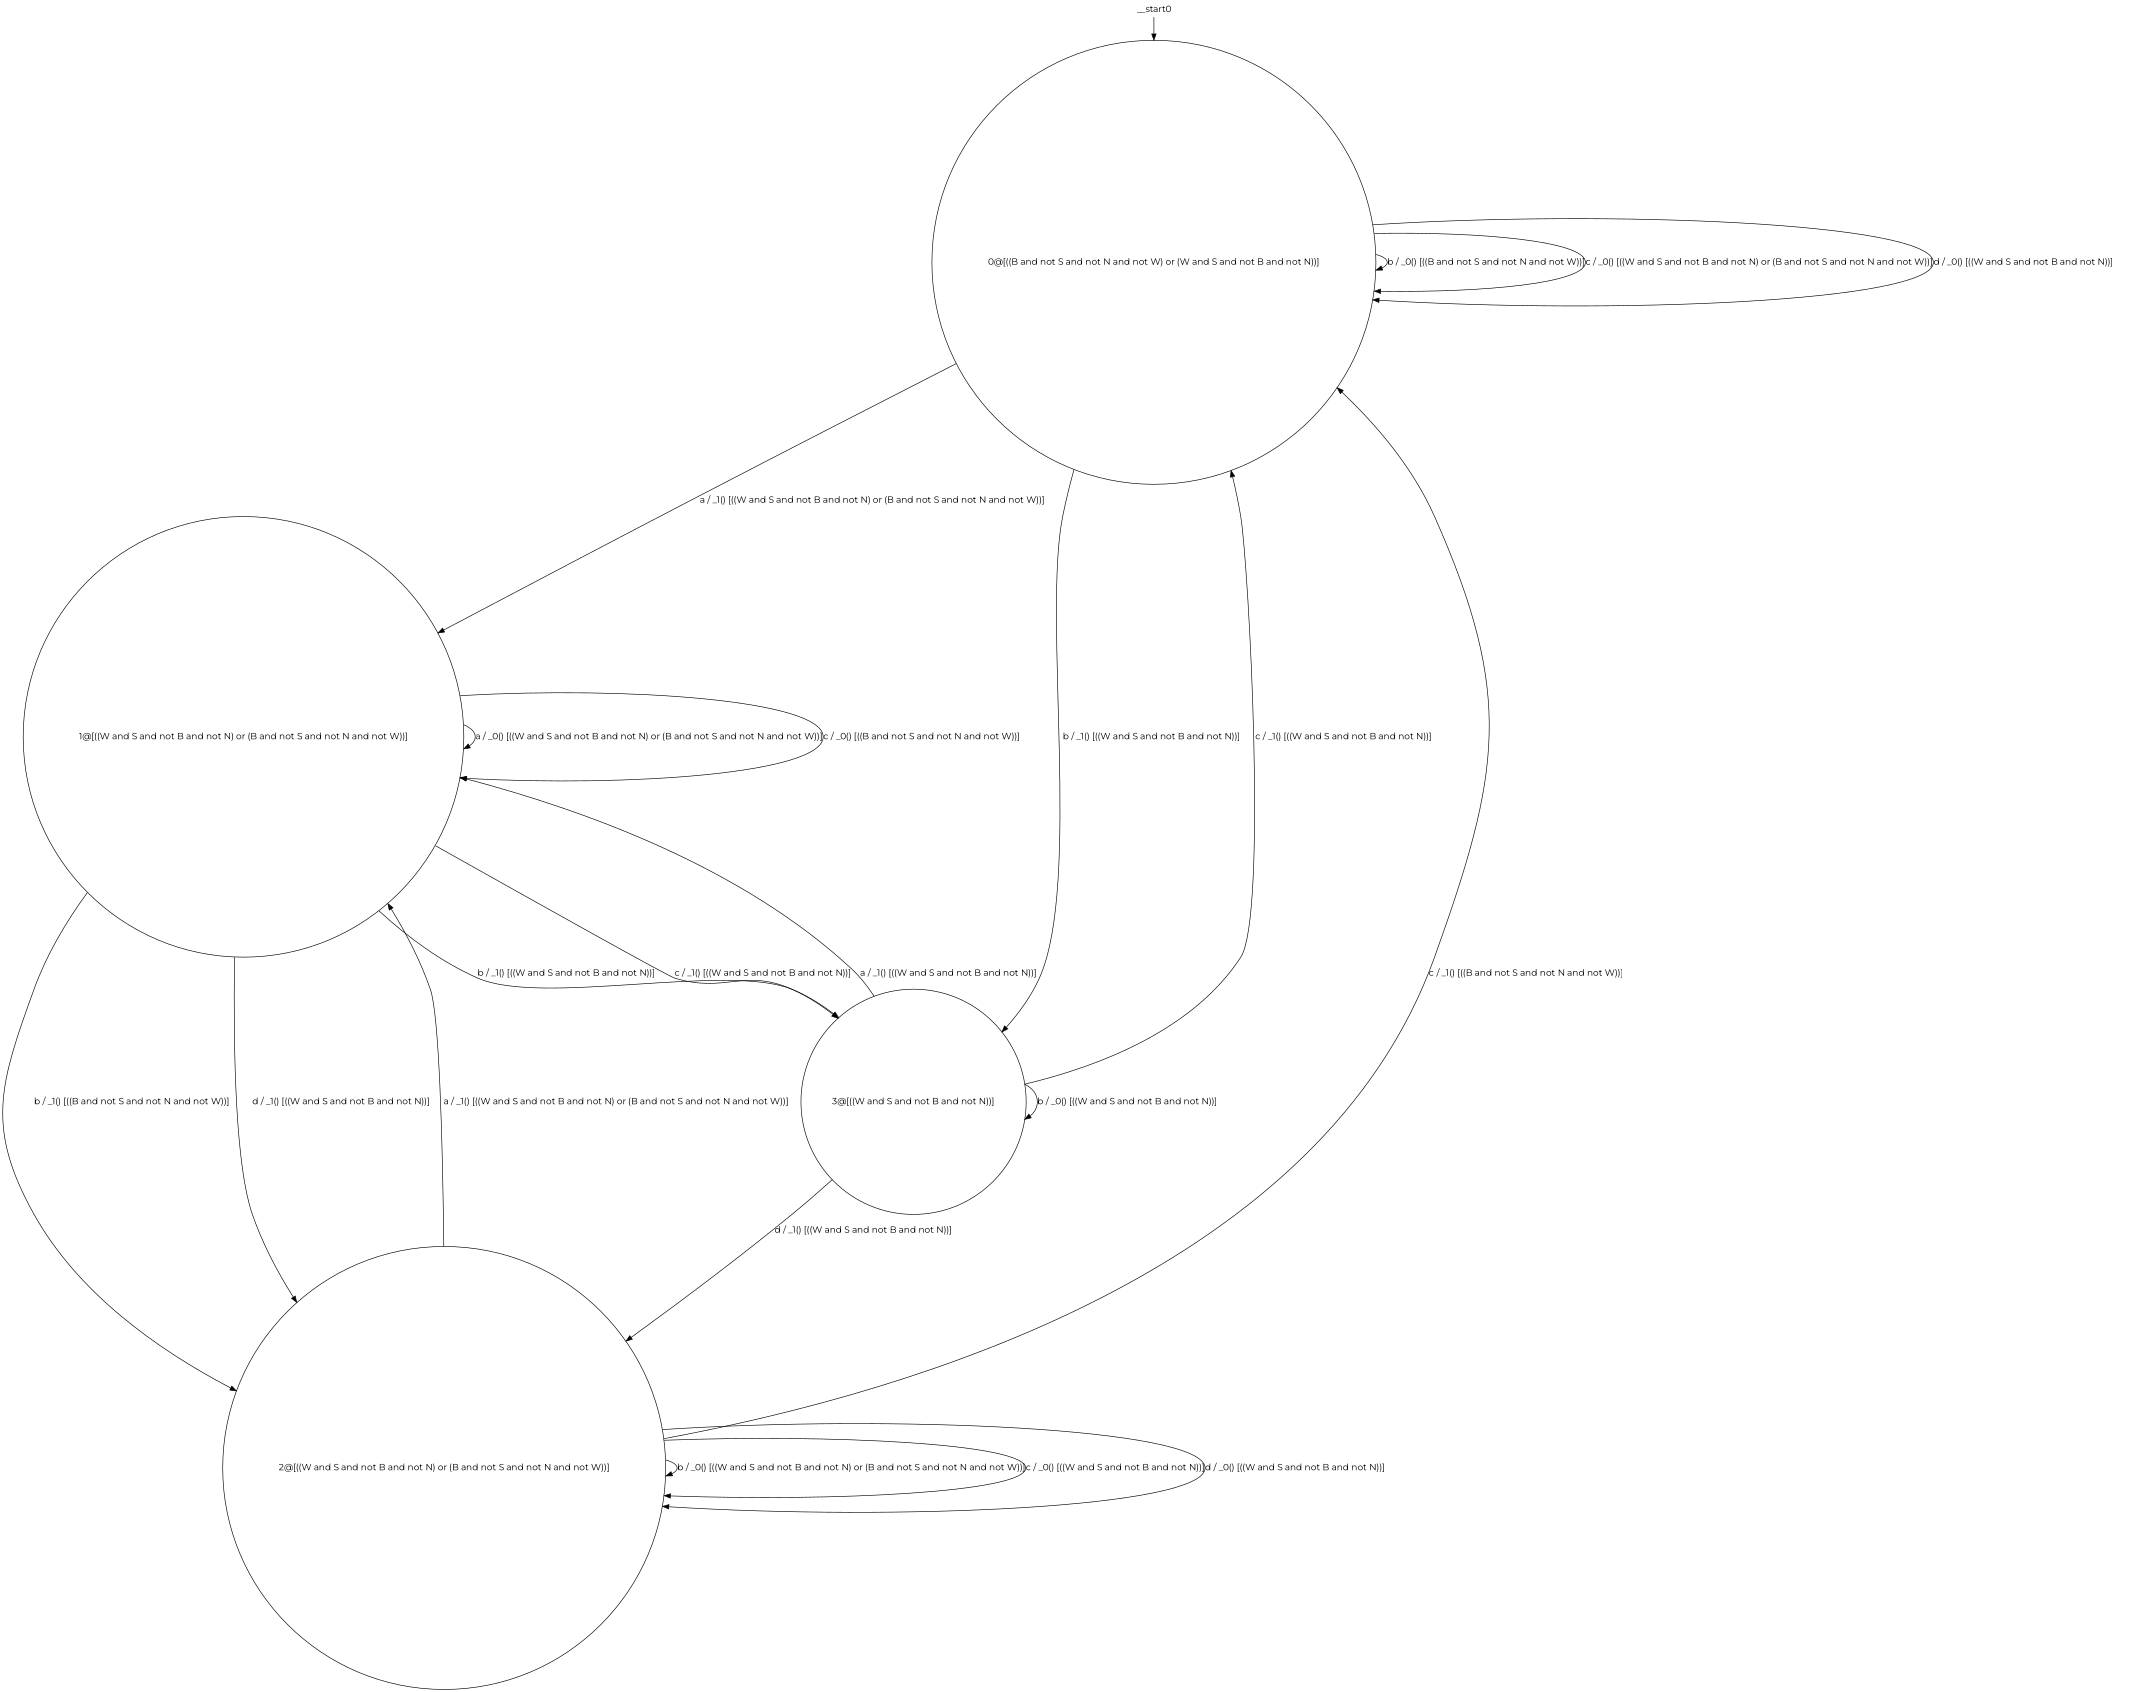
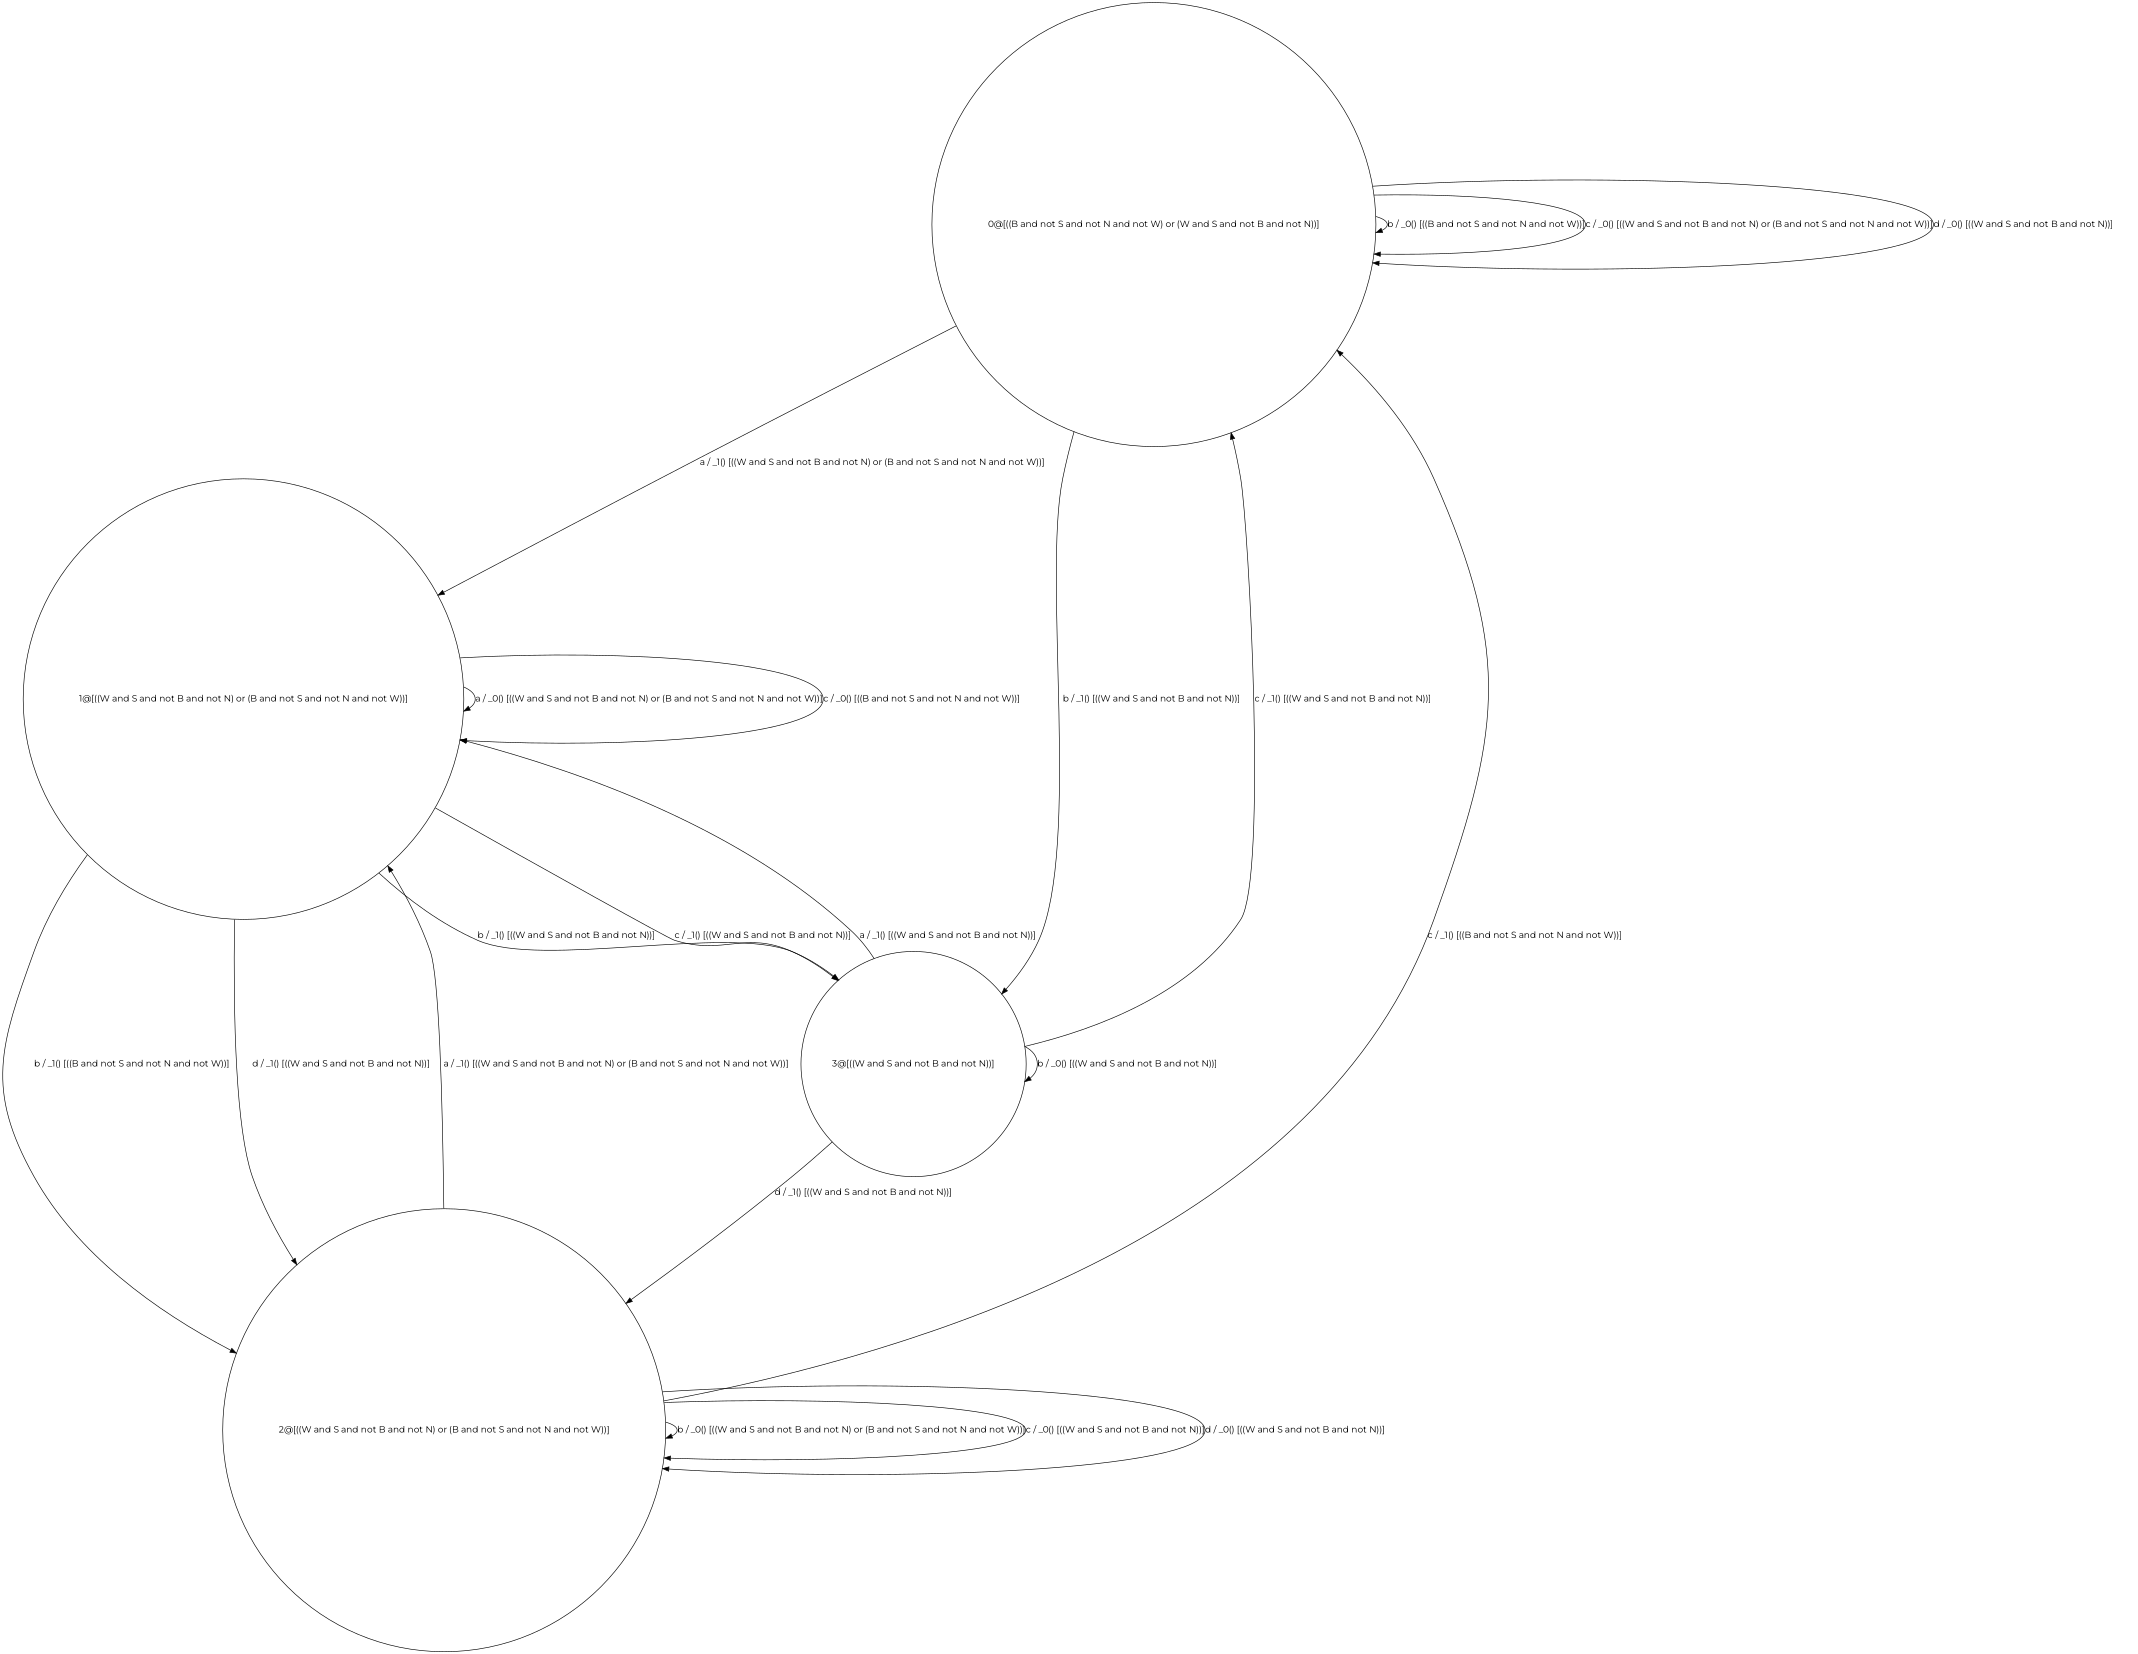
(1154, 10) -> none
